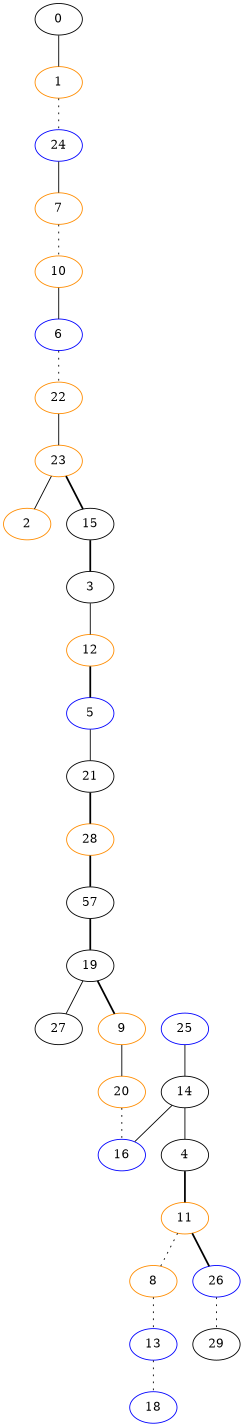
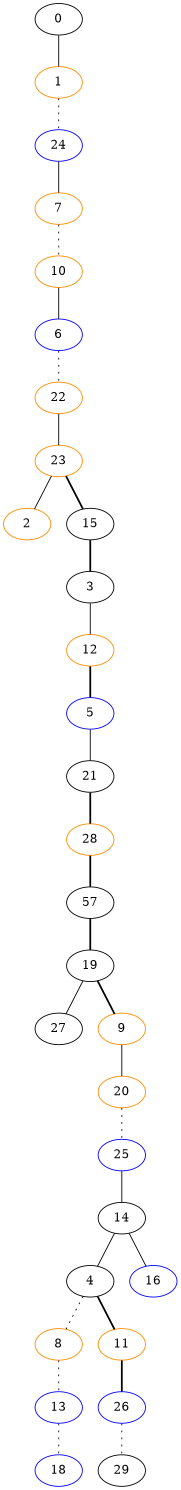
(122, 1124) -> (122, 1124)
(169, 1250) -> (74, 1313)
